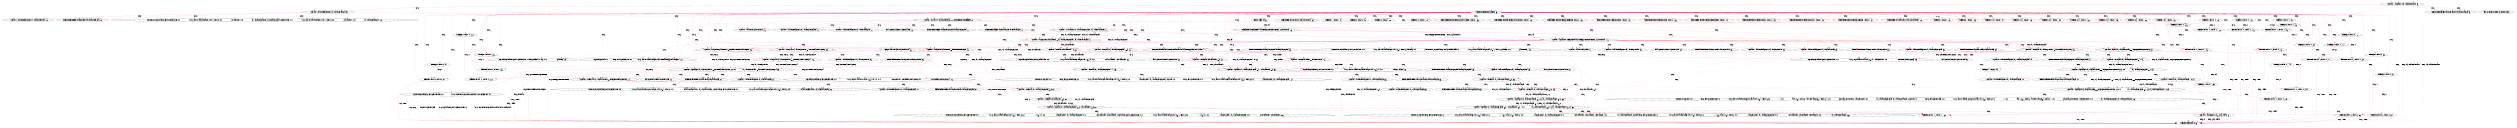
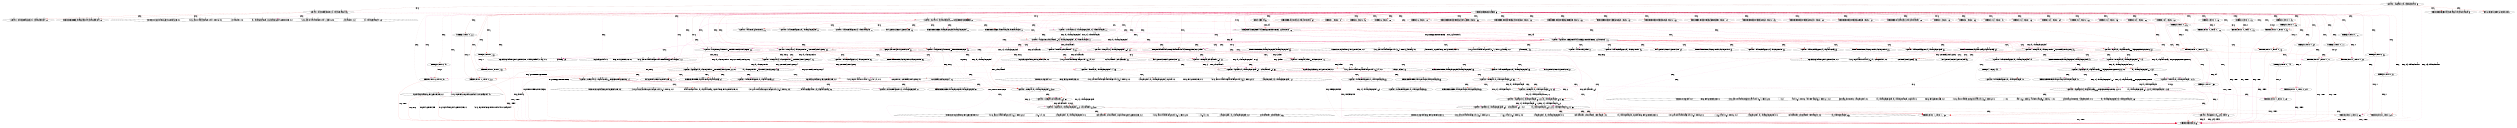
(1938, 16) -> (1938, 16)
